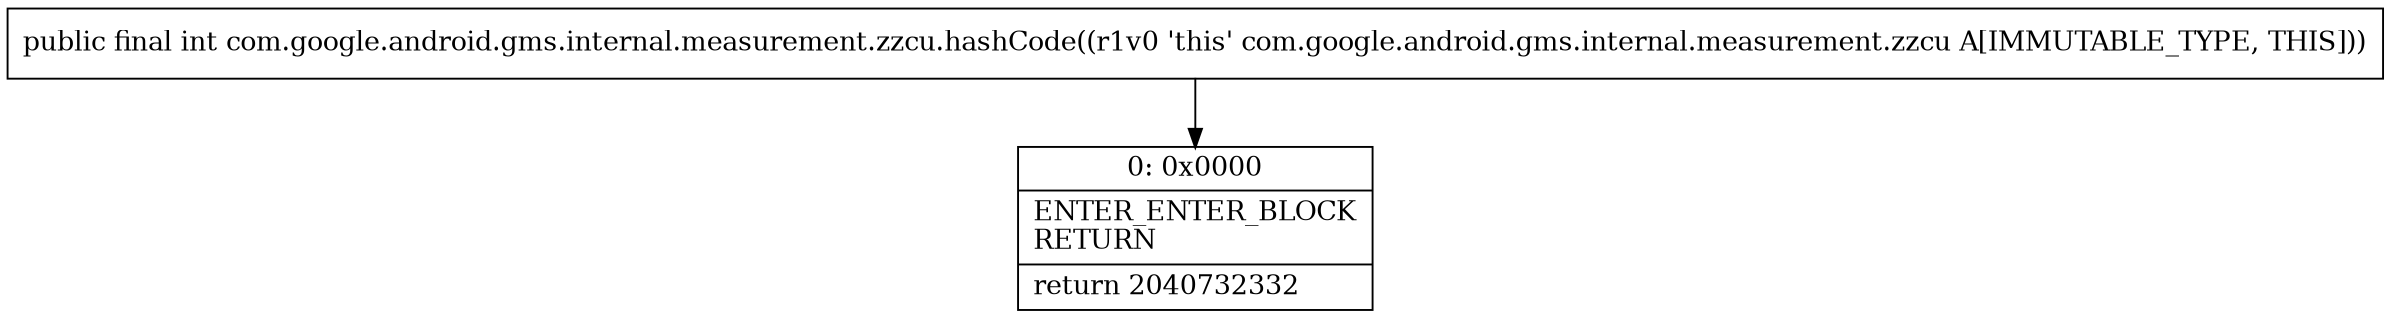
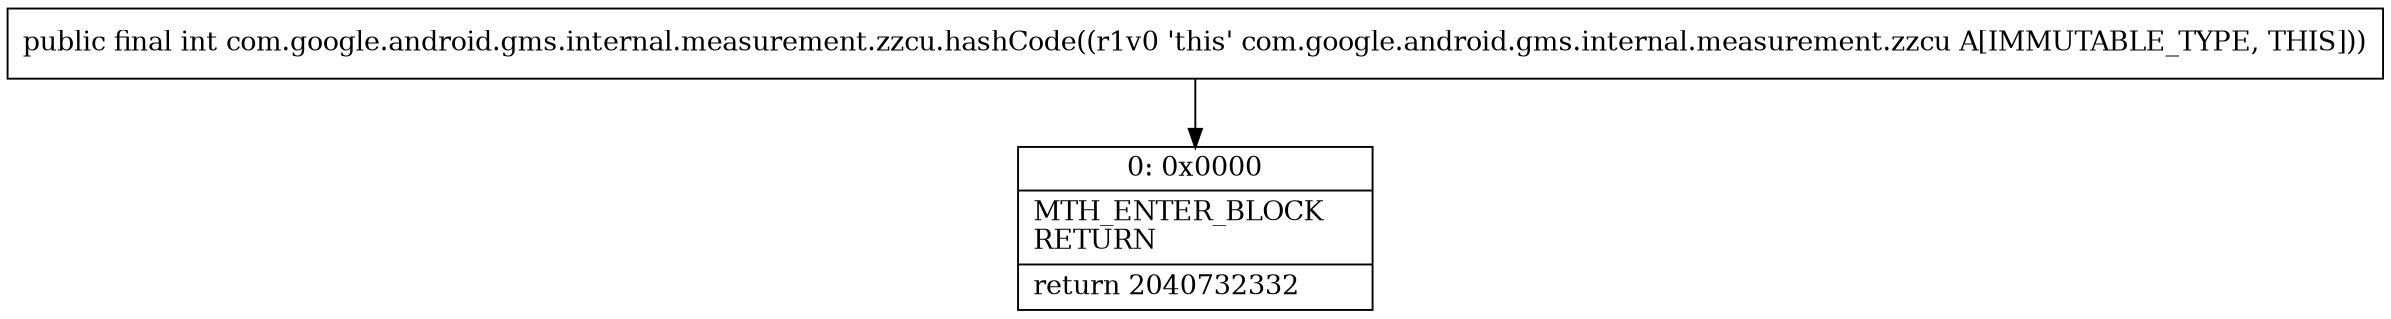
(1195, 212) -> (1179, 212)
